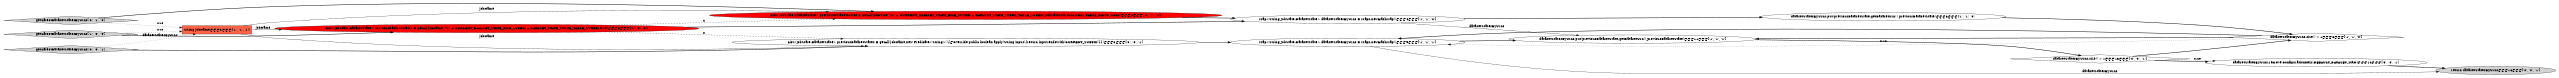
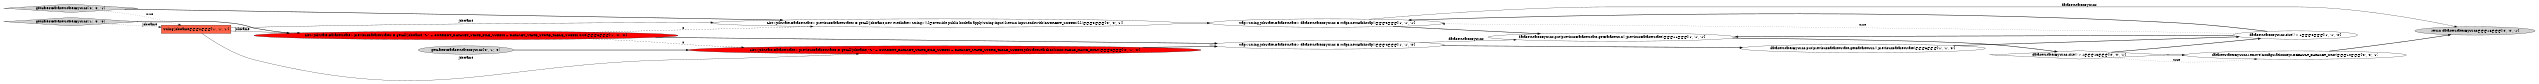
(71, 20) -> (466, 50)
(142, 25) -> none
(160, 30) -> (150, 25)
(160, 35) -> (150, 15)
(2316, 37) -> (2295, 35)
